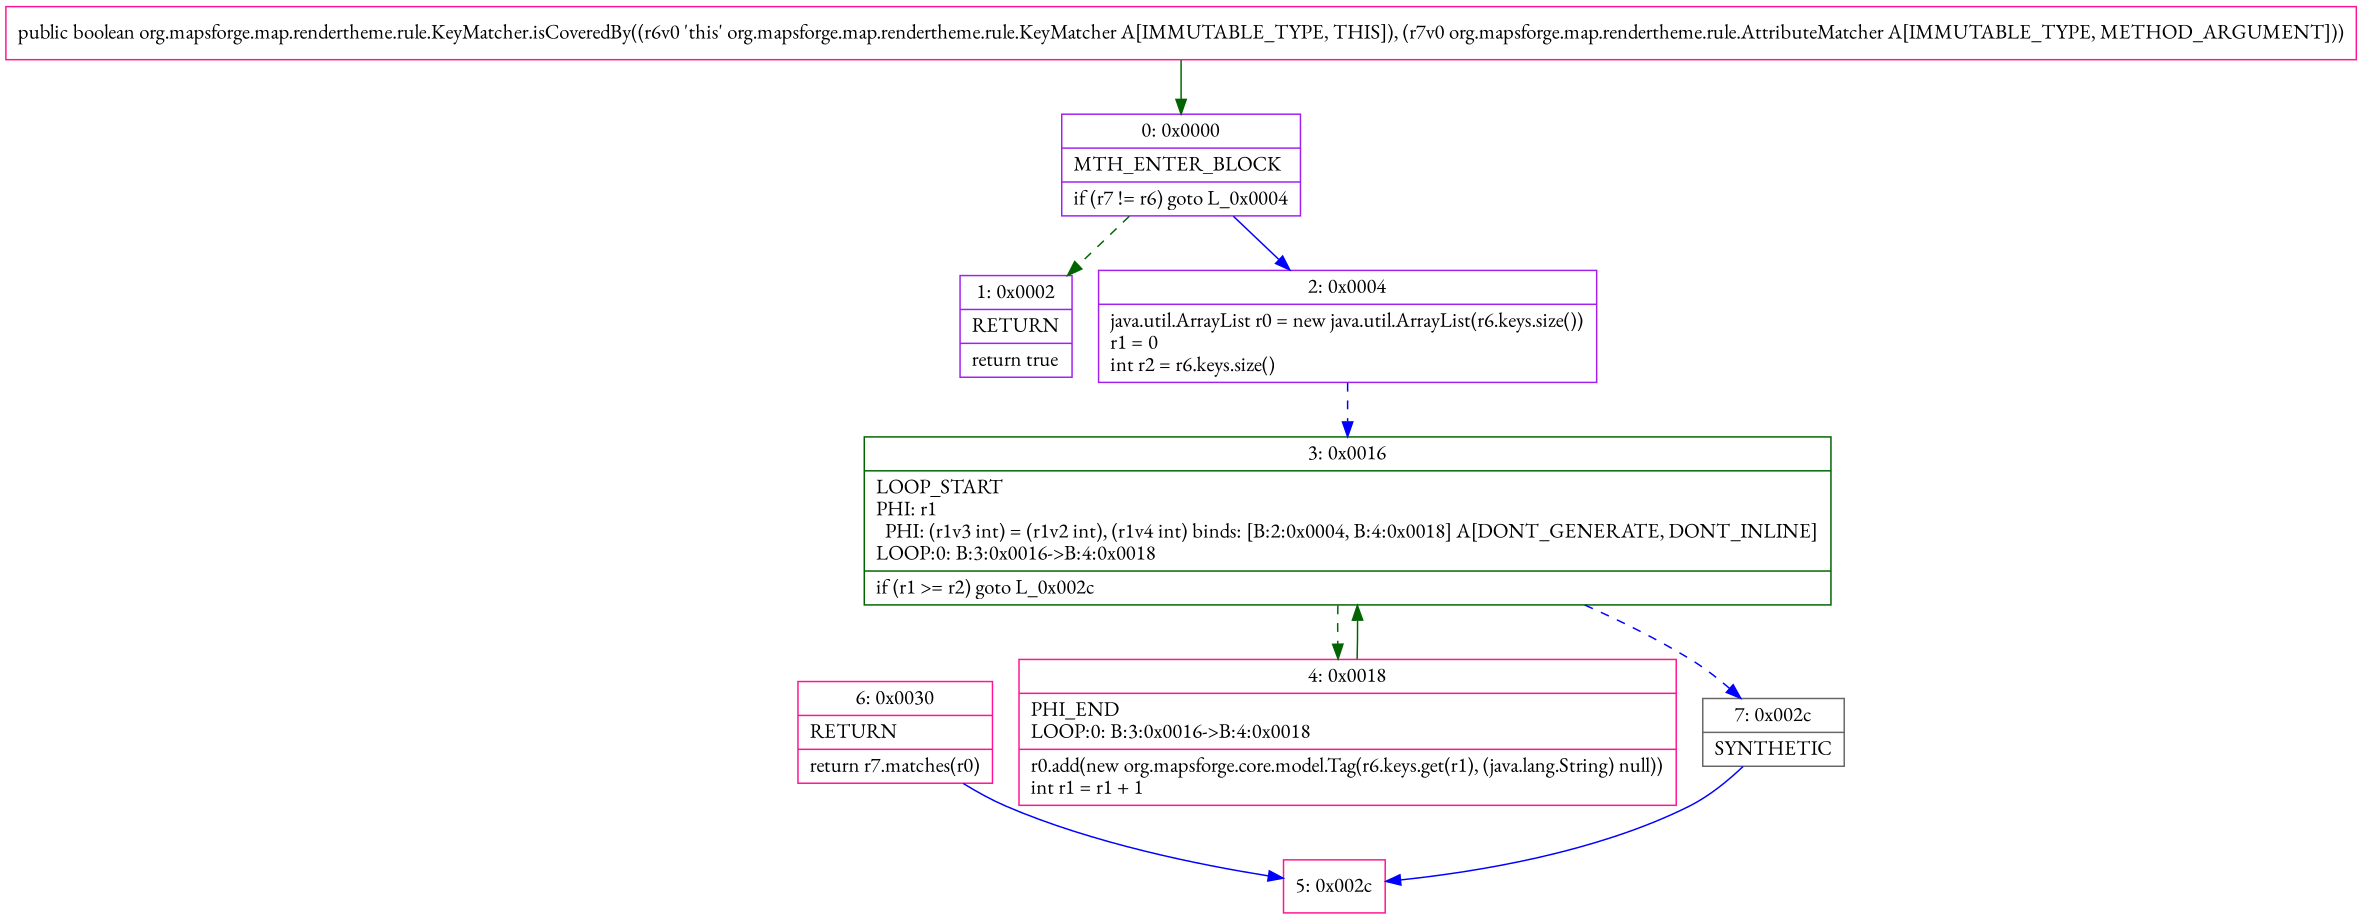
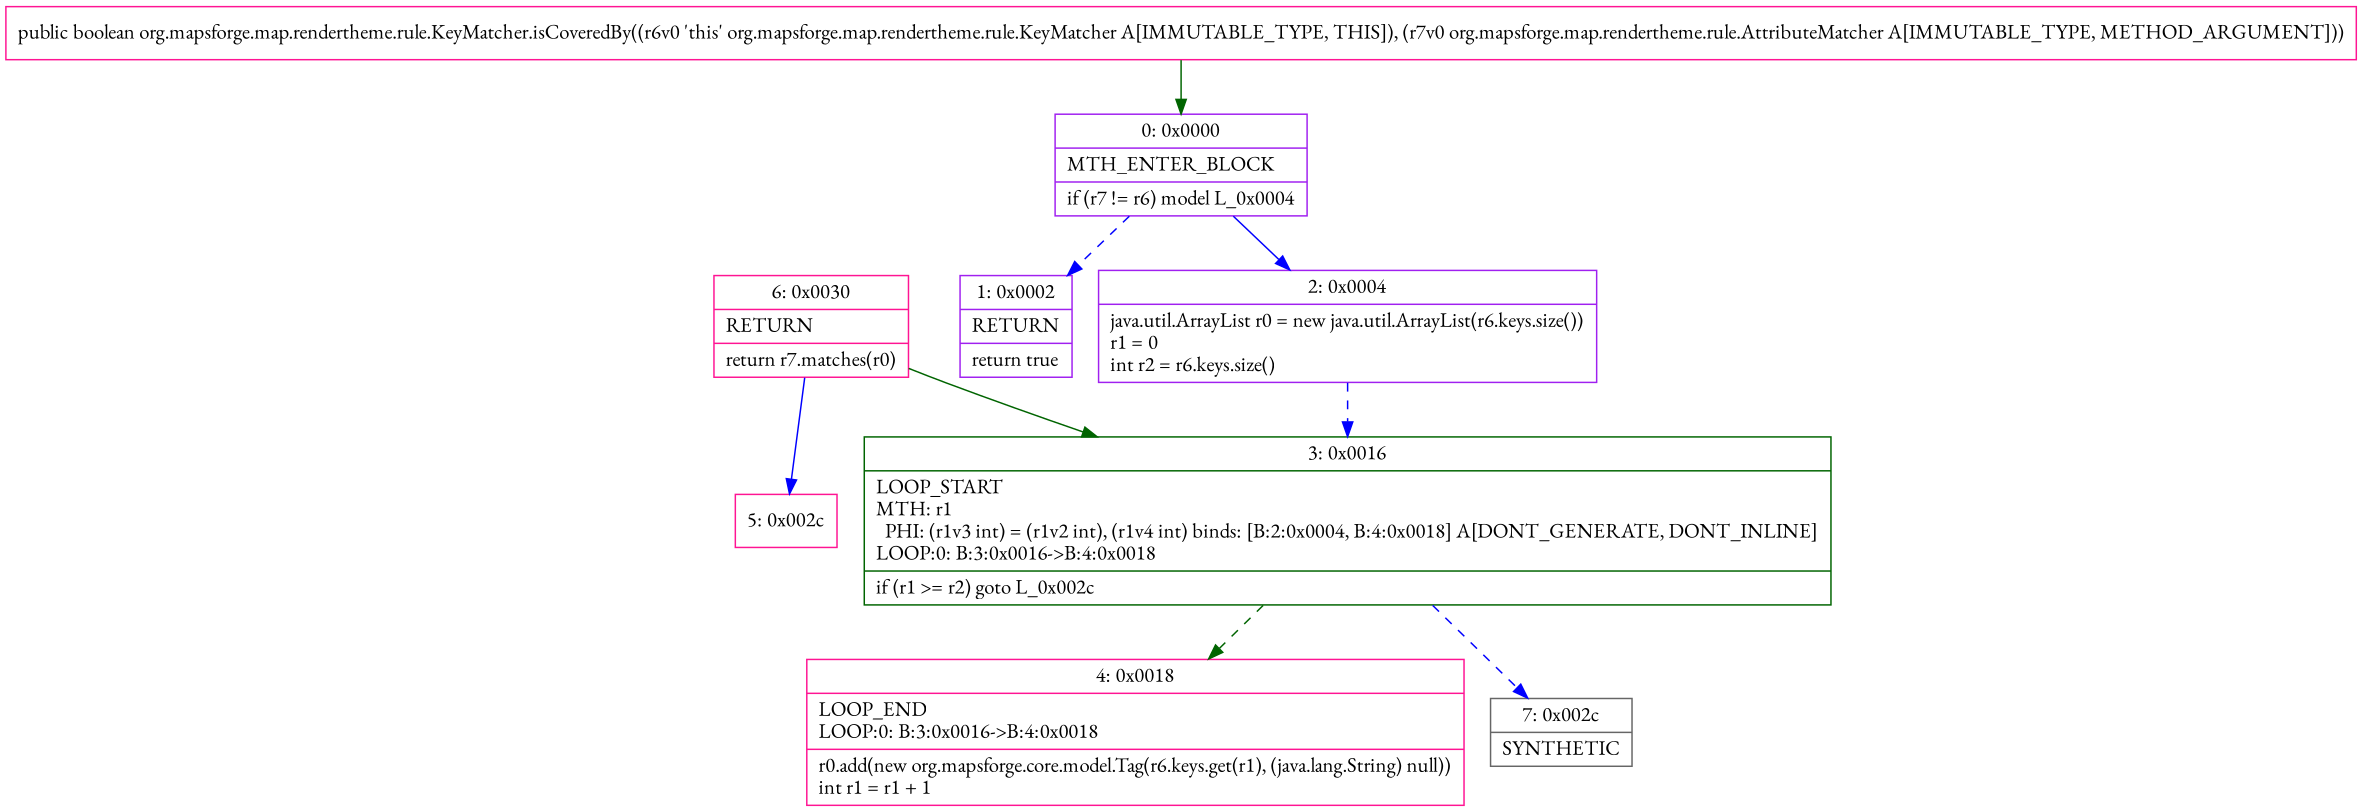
(1181, 198) -> (1181, 198)
(1104, 241) -> (1104, 241)
(909, 509) -> (917, 509)
(1357, 640) -> (996, 401)
(1076, 710) -> (873, 710)
(1581, 847) -> none
